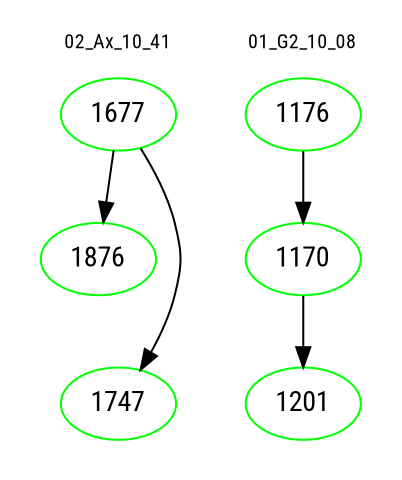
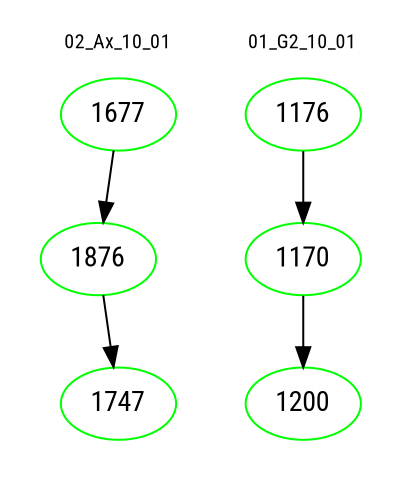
(118, 43) -> (118, 43)
(303, 43) -> (303, 43)
(180, 249) -> (107, 321)
(303, 404) -> (303, 404)
